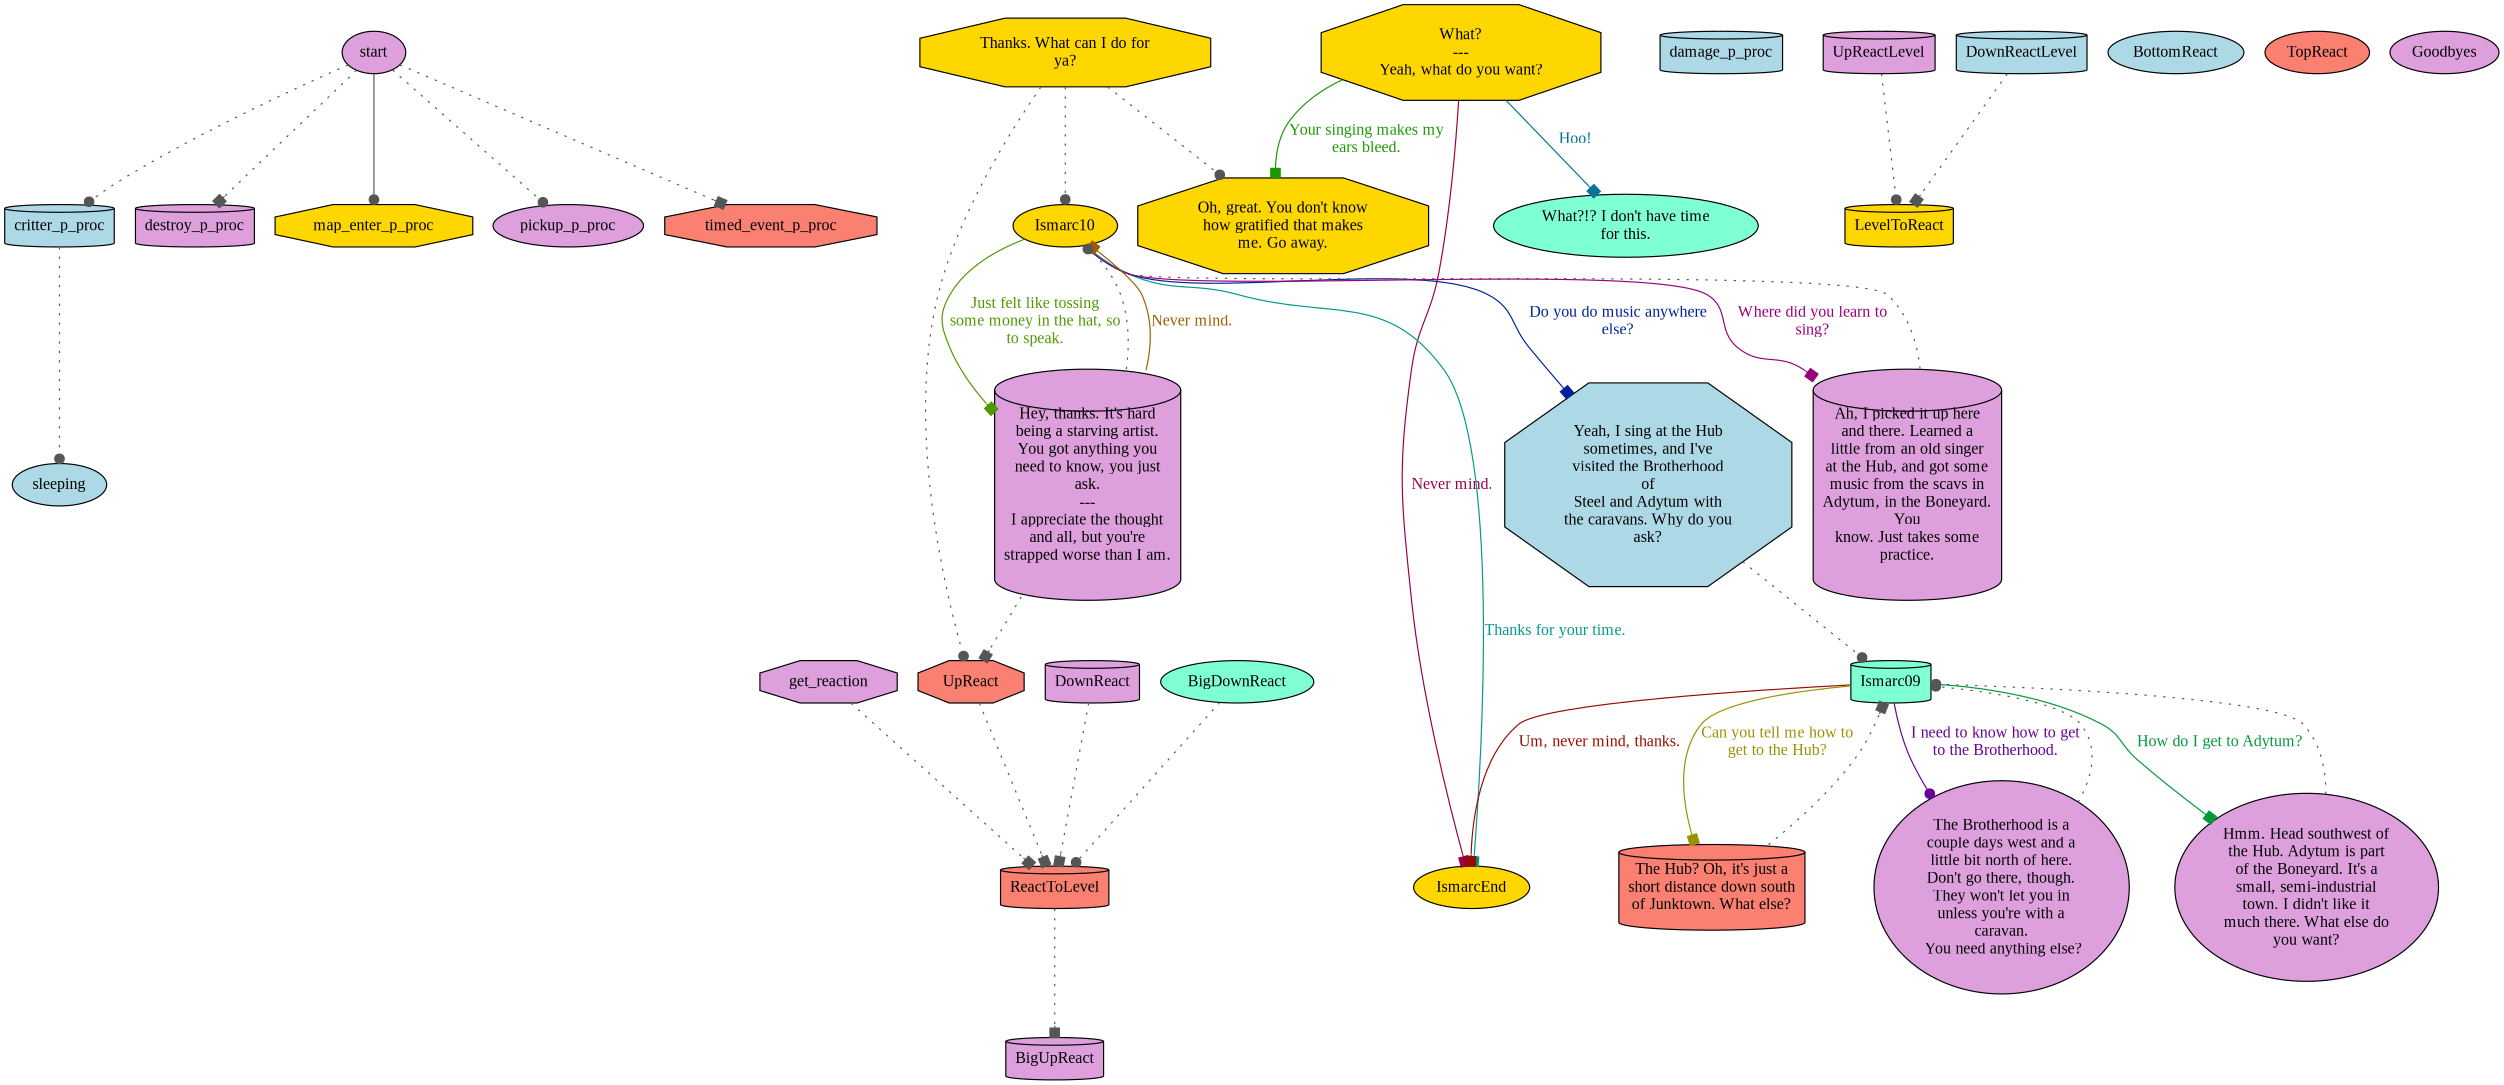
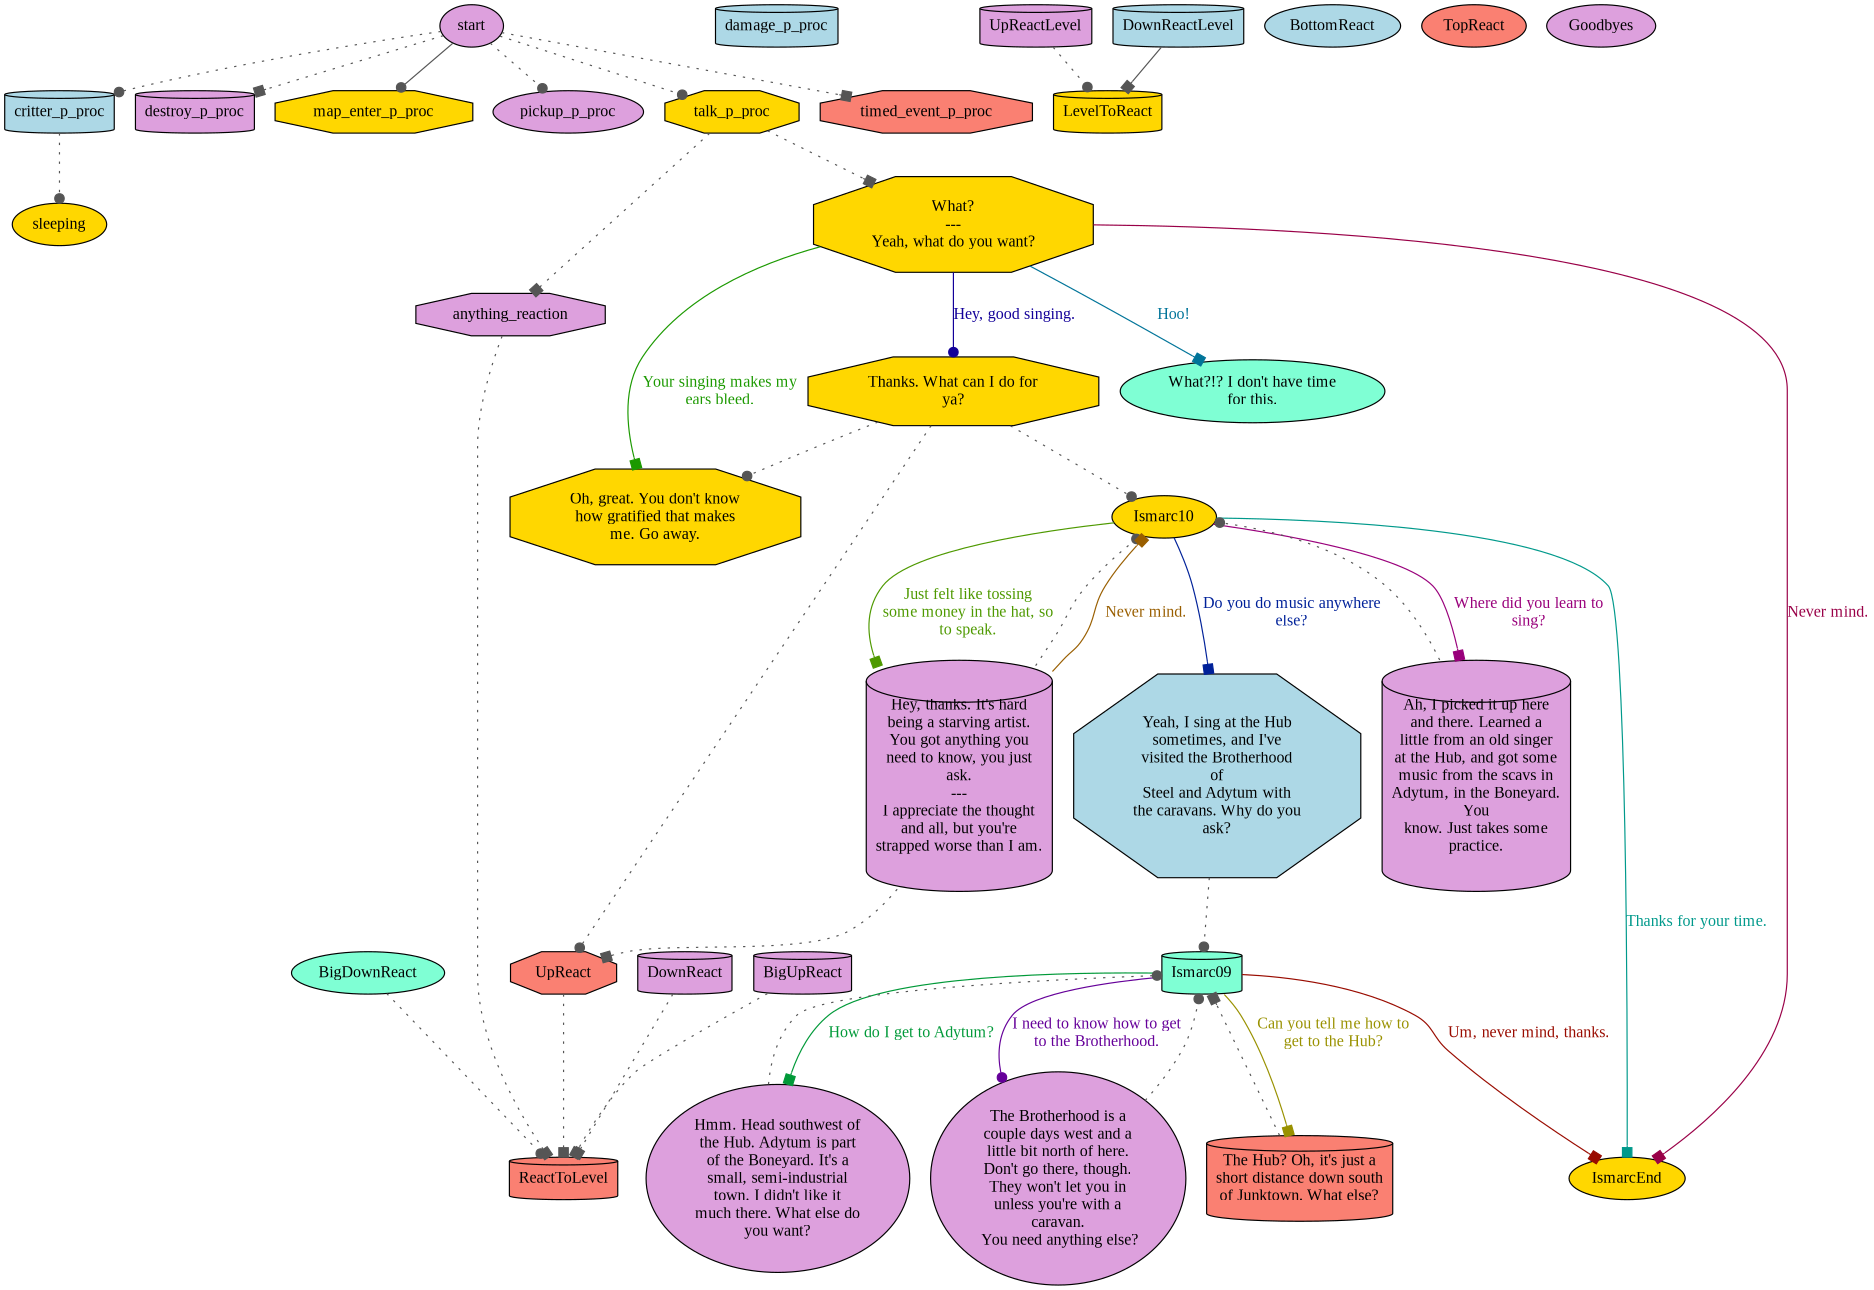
none -> (732, 112)
(1964, 134) -> (1147, 64)
none -> (953, 310)
(59, 485) -> (59, 224)
(829, 682) -> (511, 315)
(1055, 967) -> (660, 1055)
